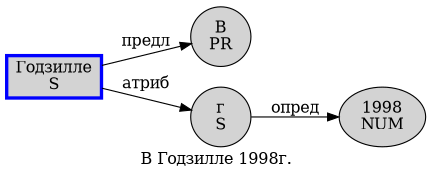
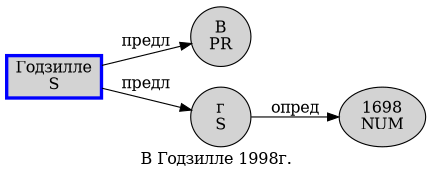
(146, 84) -> (146, 84)
(382, 117) -> (382, 117)
